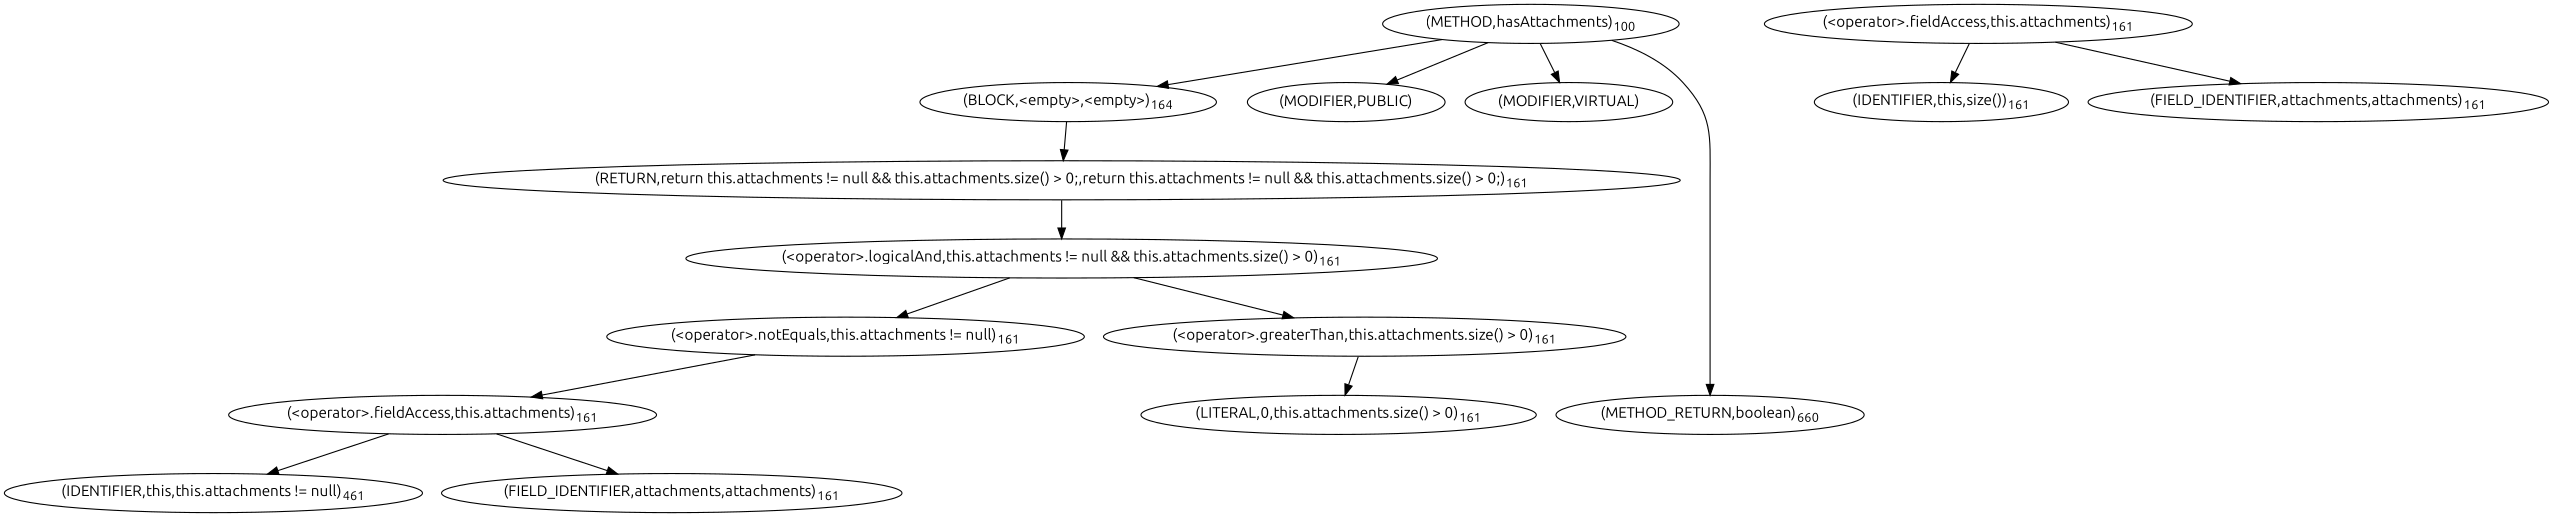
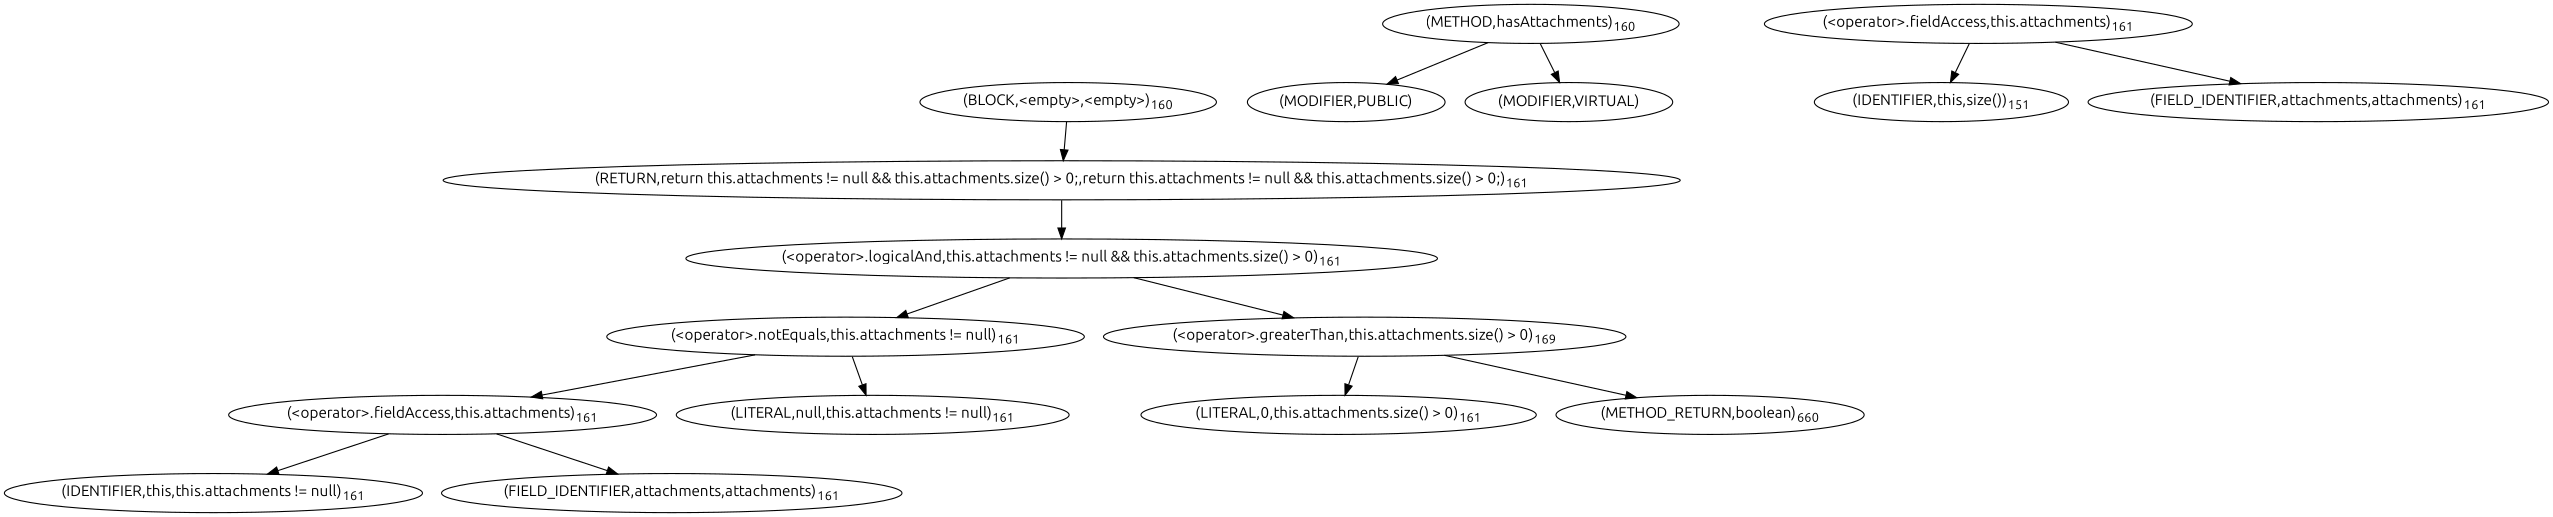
(1625, 22) -> (1625, 22)
(1305, 62) -> none
(1162, 100) -> (1162, 100)
(2019, 100) -> (2019, 100)
(1710, 188) -> (1535, 375)
(1546, 335) -> (1546, 335)
none -> (873, 415)
(354, 491) -> (354, 491)
